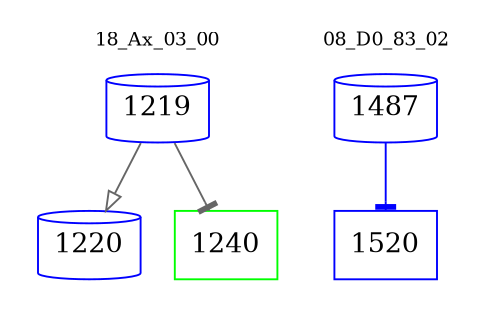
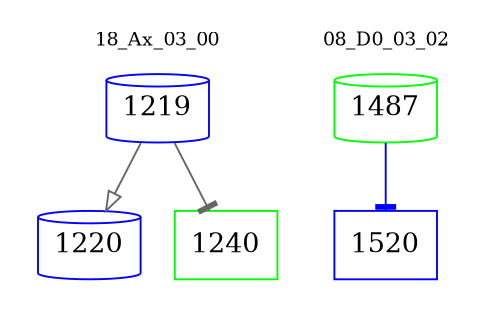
(387, 41) -> (387, 41)
(386, 108) -> (386, 108)
